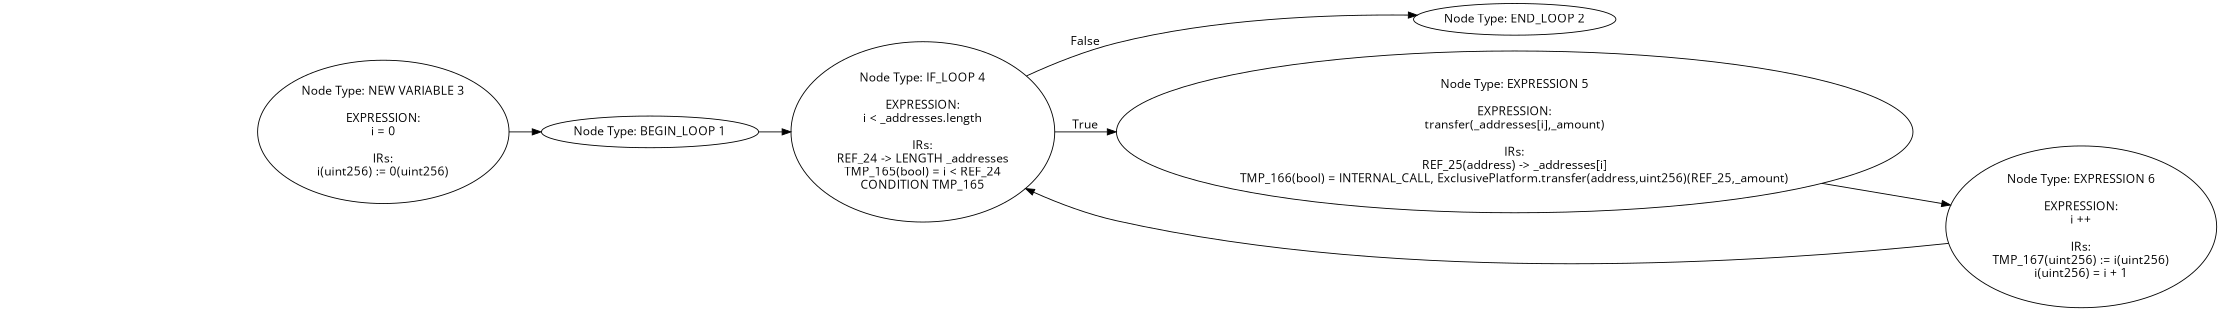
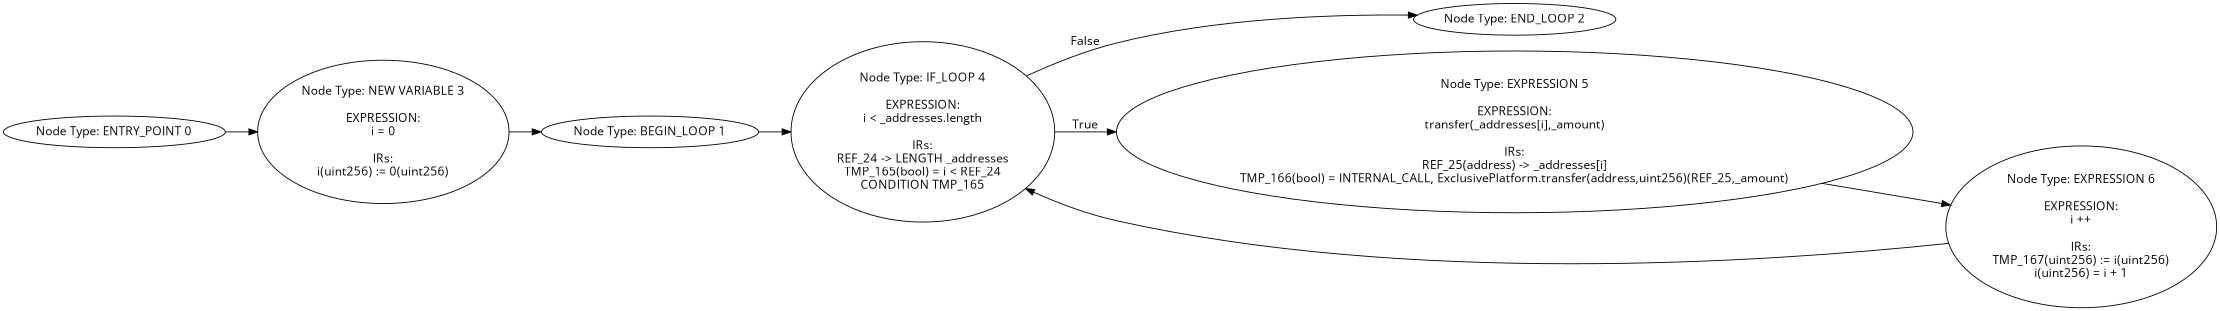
none -> (114, 132)
